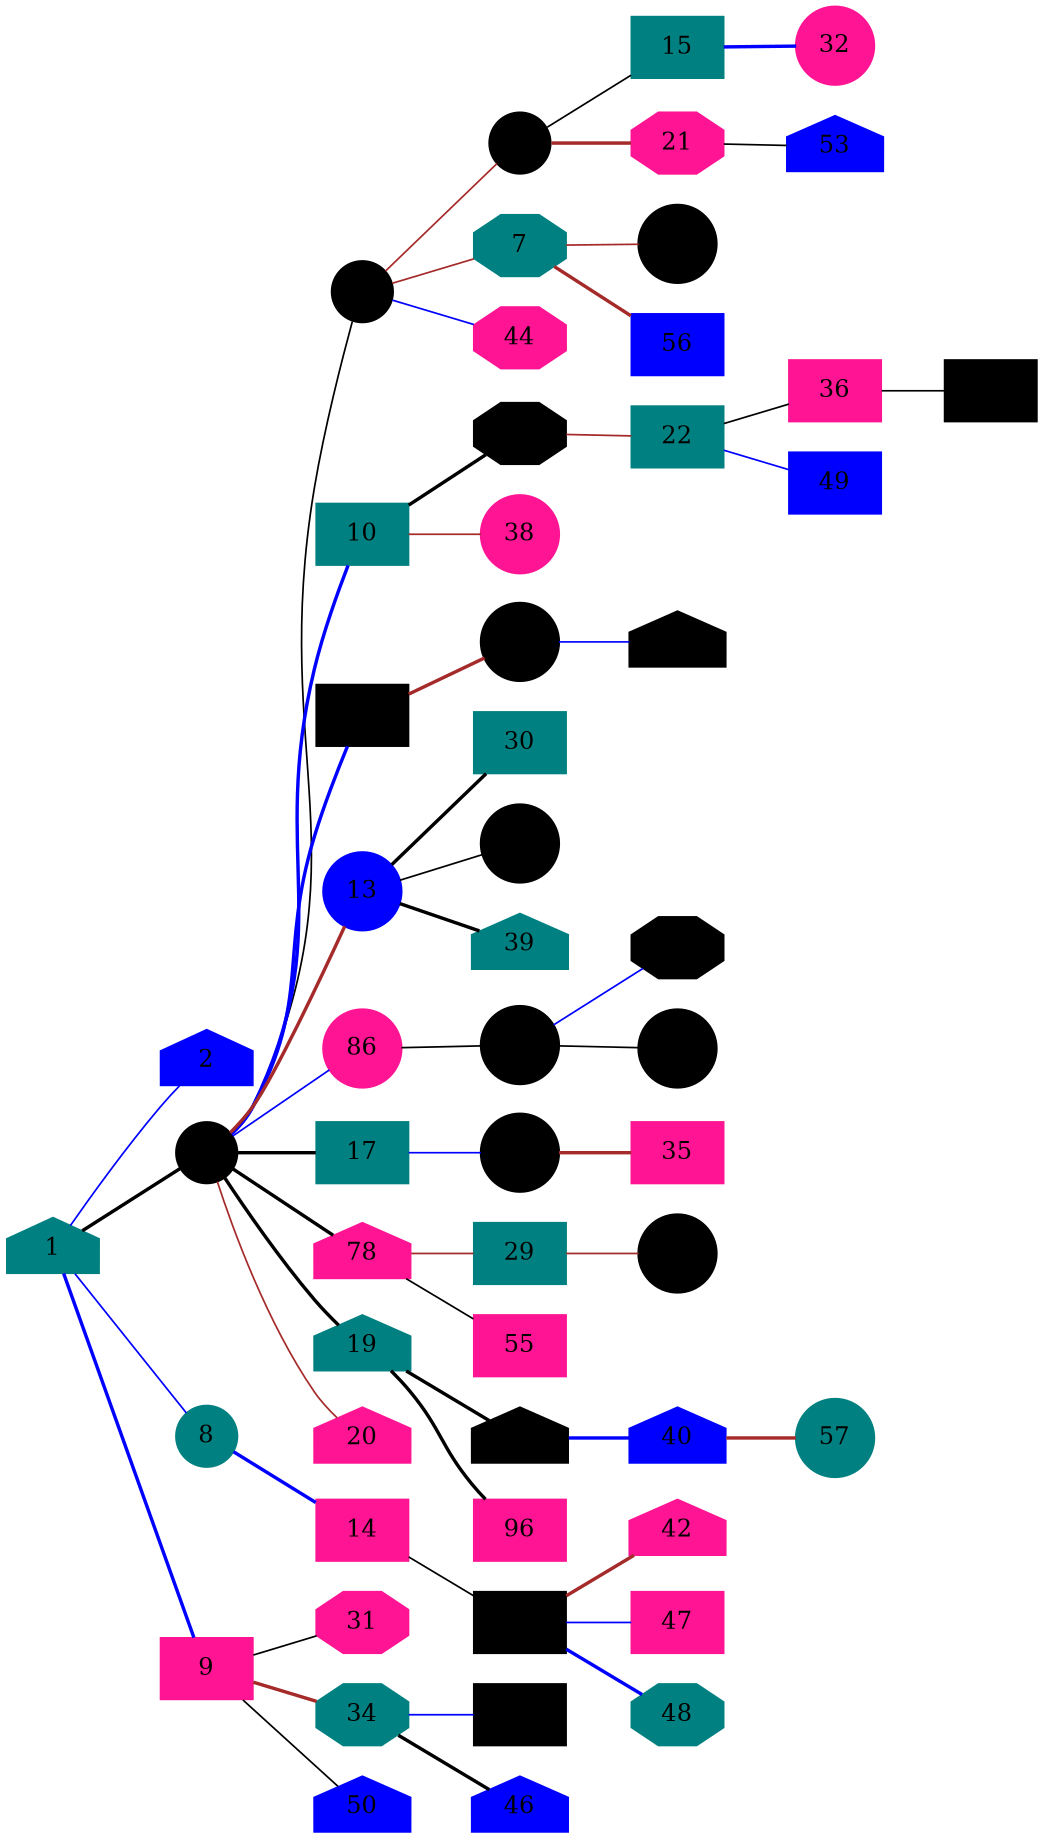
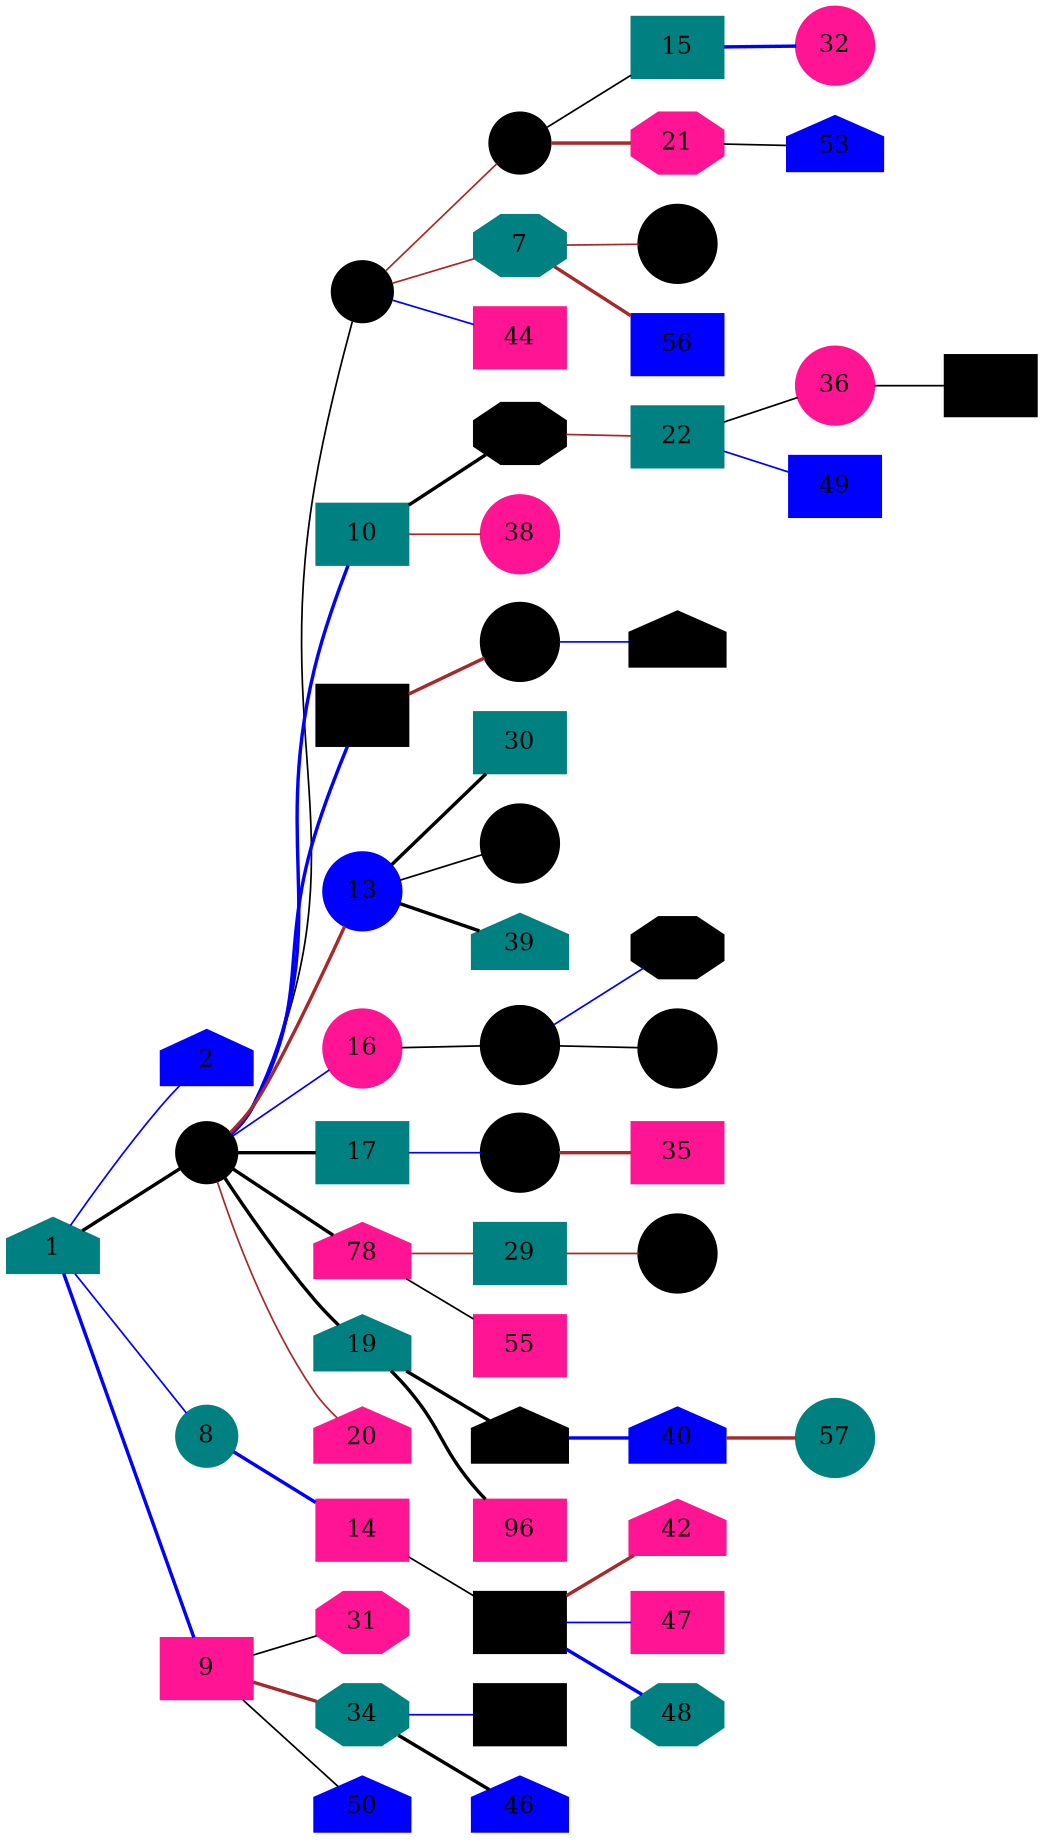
(520, 338) -> (520, 338)
(835, 391) -> (835, 386)
(362, 1048) -> (362, 1048)
